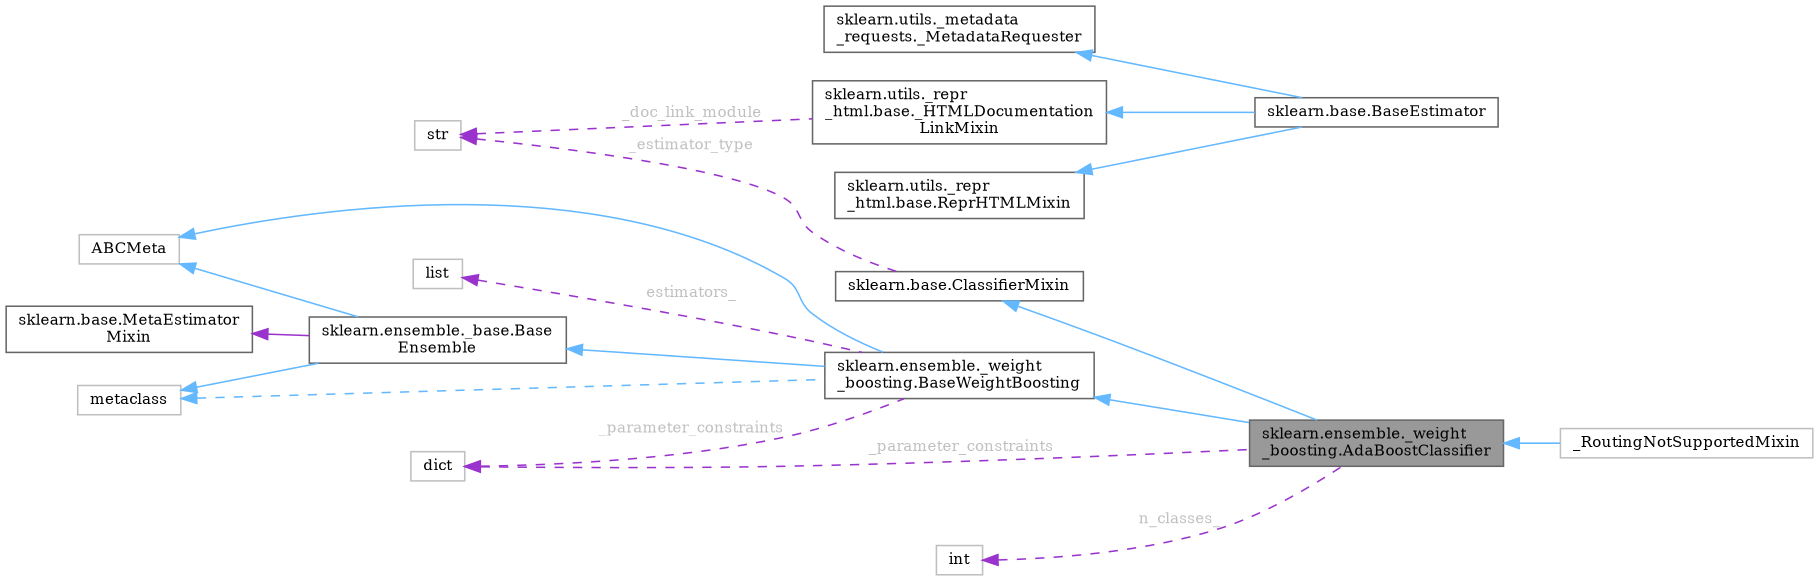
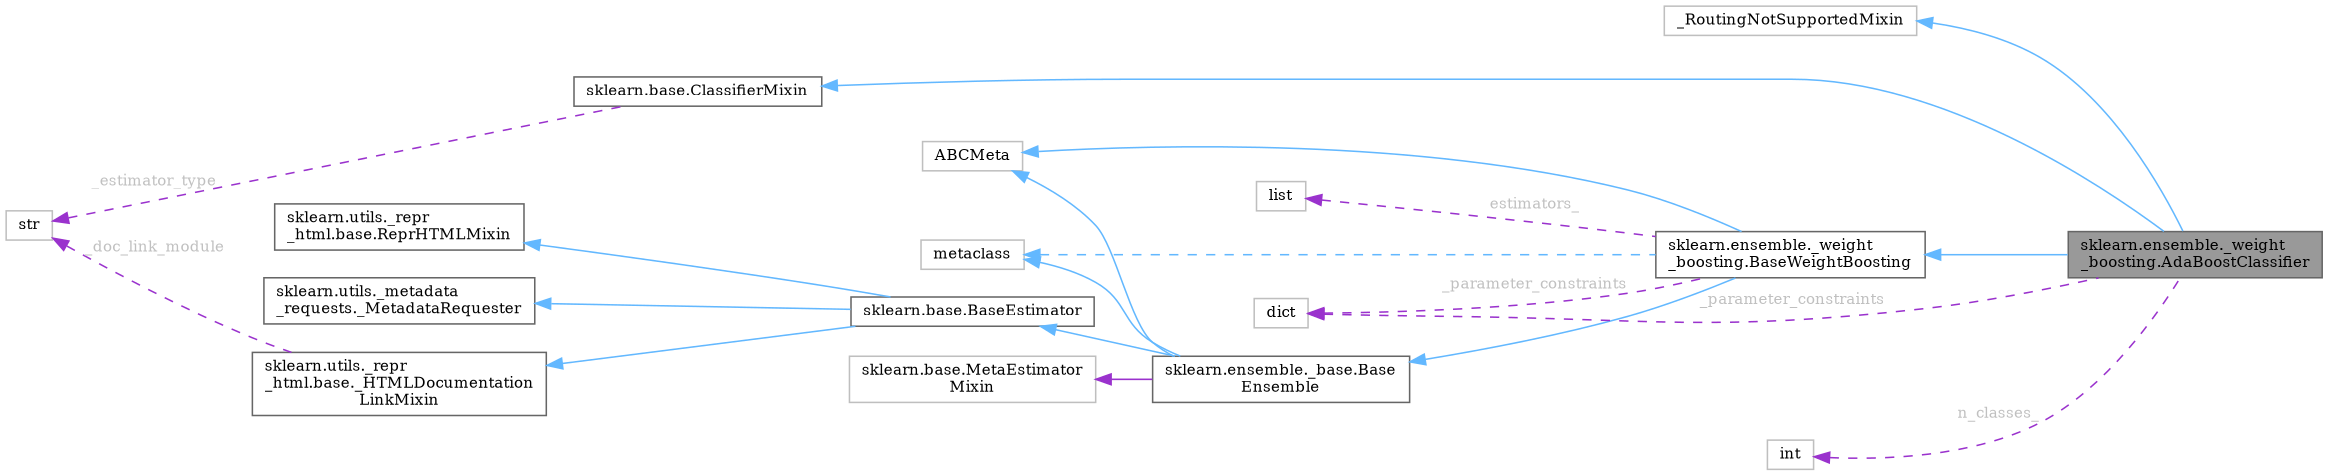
(129, 329) -> (973, 379)
none -> (1115, 343)
(1540, 443) -> (2085, 92)
